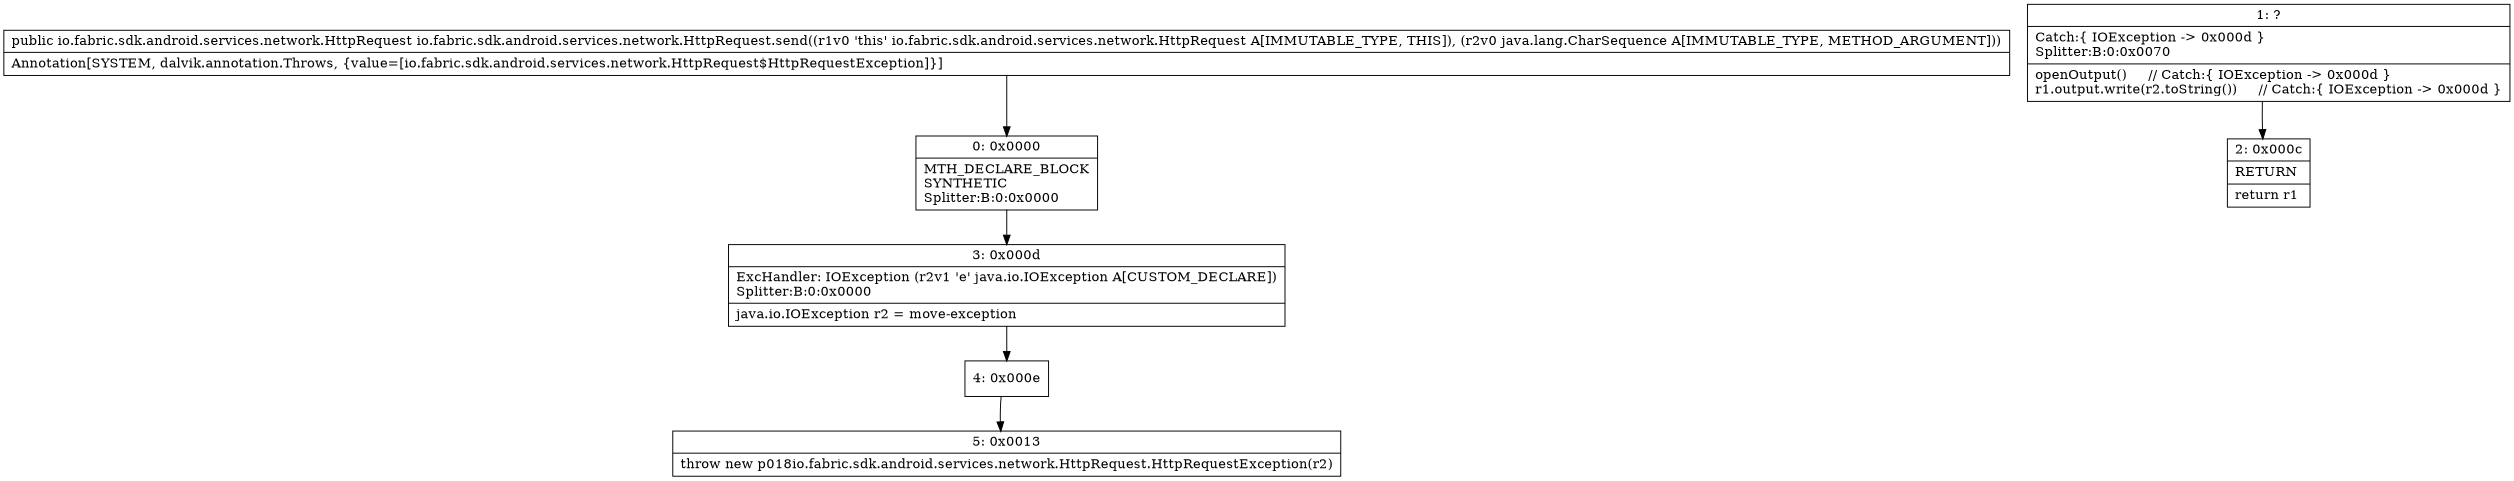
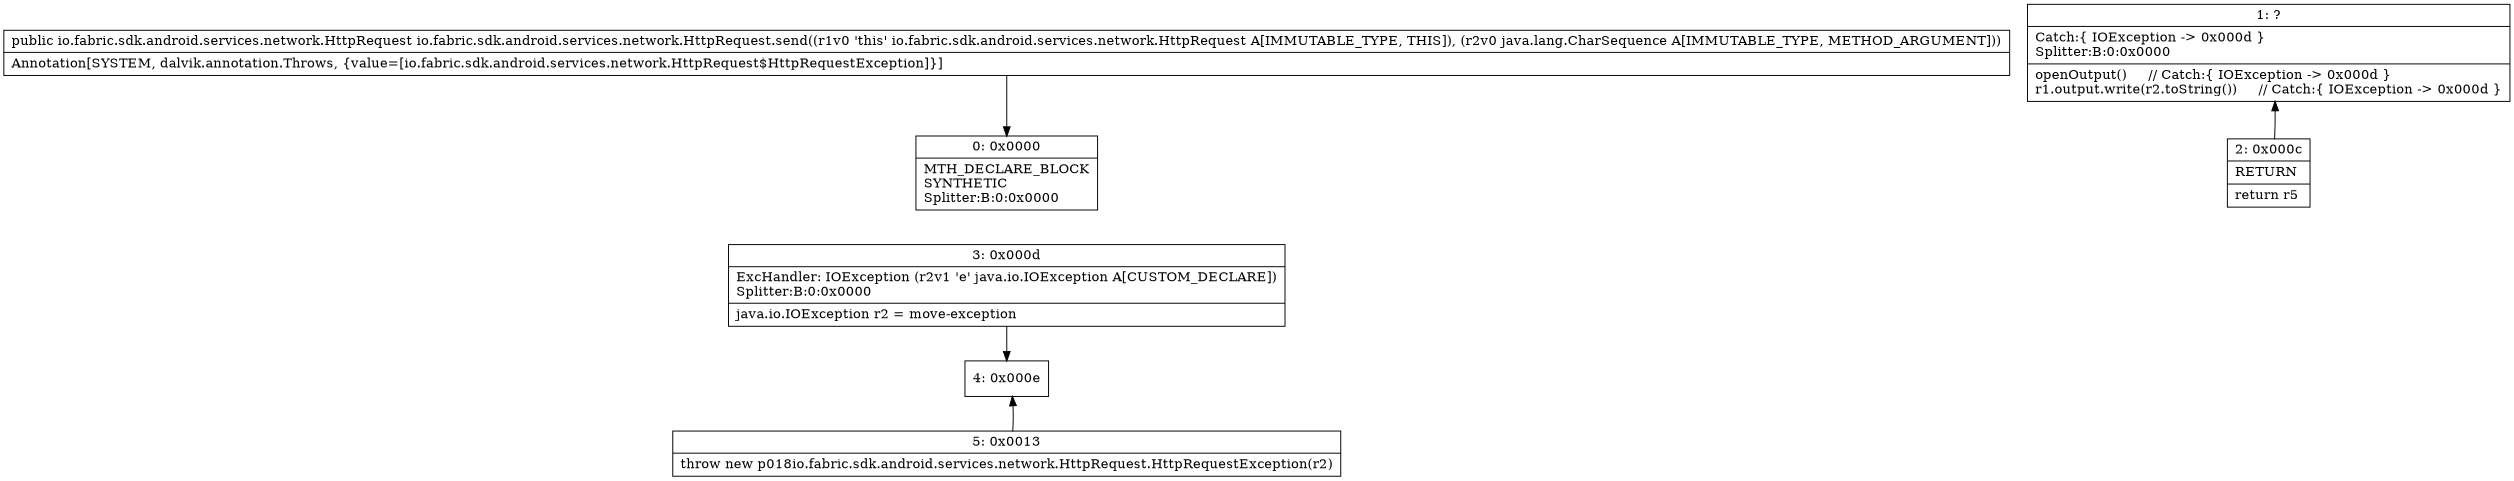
(2103, 52) -> (2103, 52)
(2262, 115) -> (2275, 125)
(2267, 195) -> (2267, 195)
(1007, 222) -> none
(1000, 409) -> (1013, 419)
